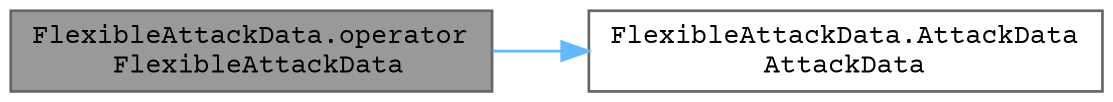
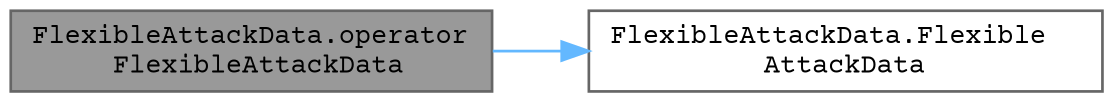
(846, 51) -> (846, 51)
